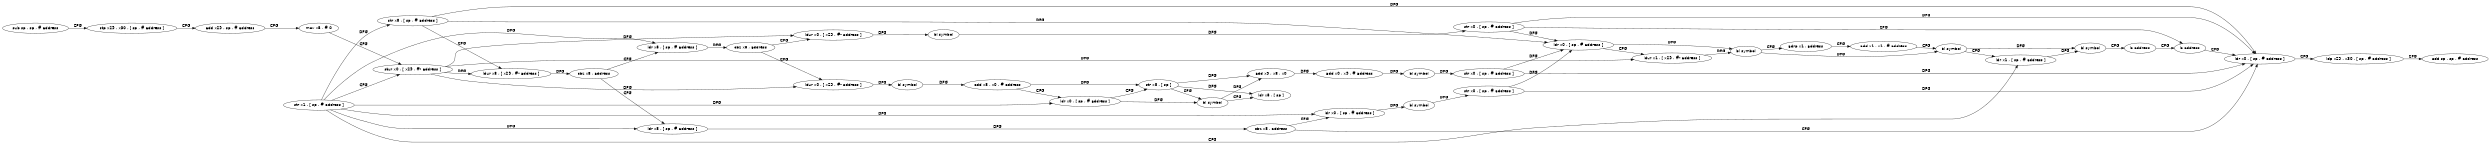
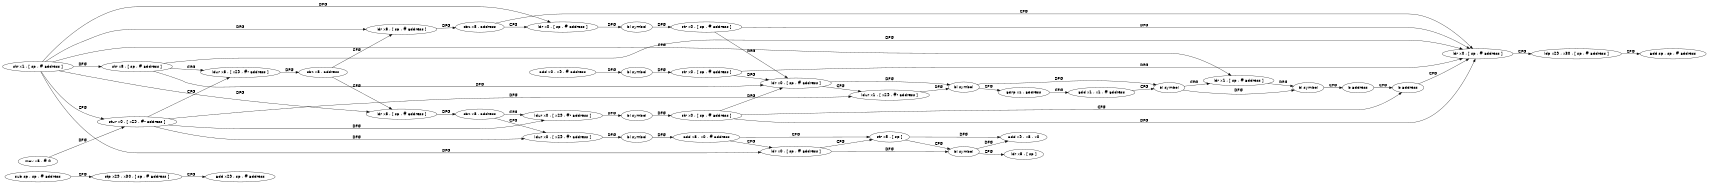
(281, 28) -> none
(364, 44) -> (83, 141)
(462, 71) -> (191, 92)
(1304, 74) -> none
(1085, 83) -> (796, 135)
(1213, 90) -> none
